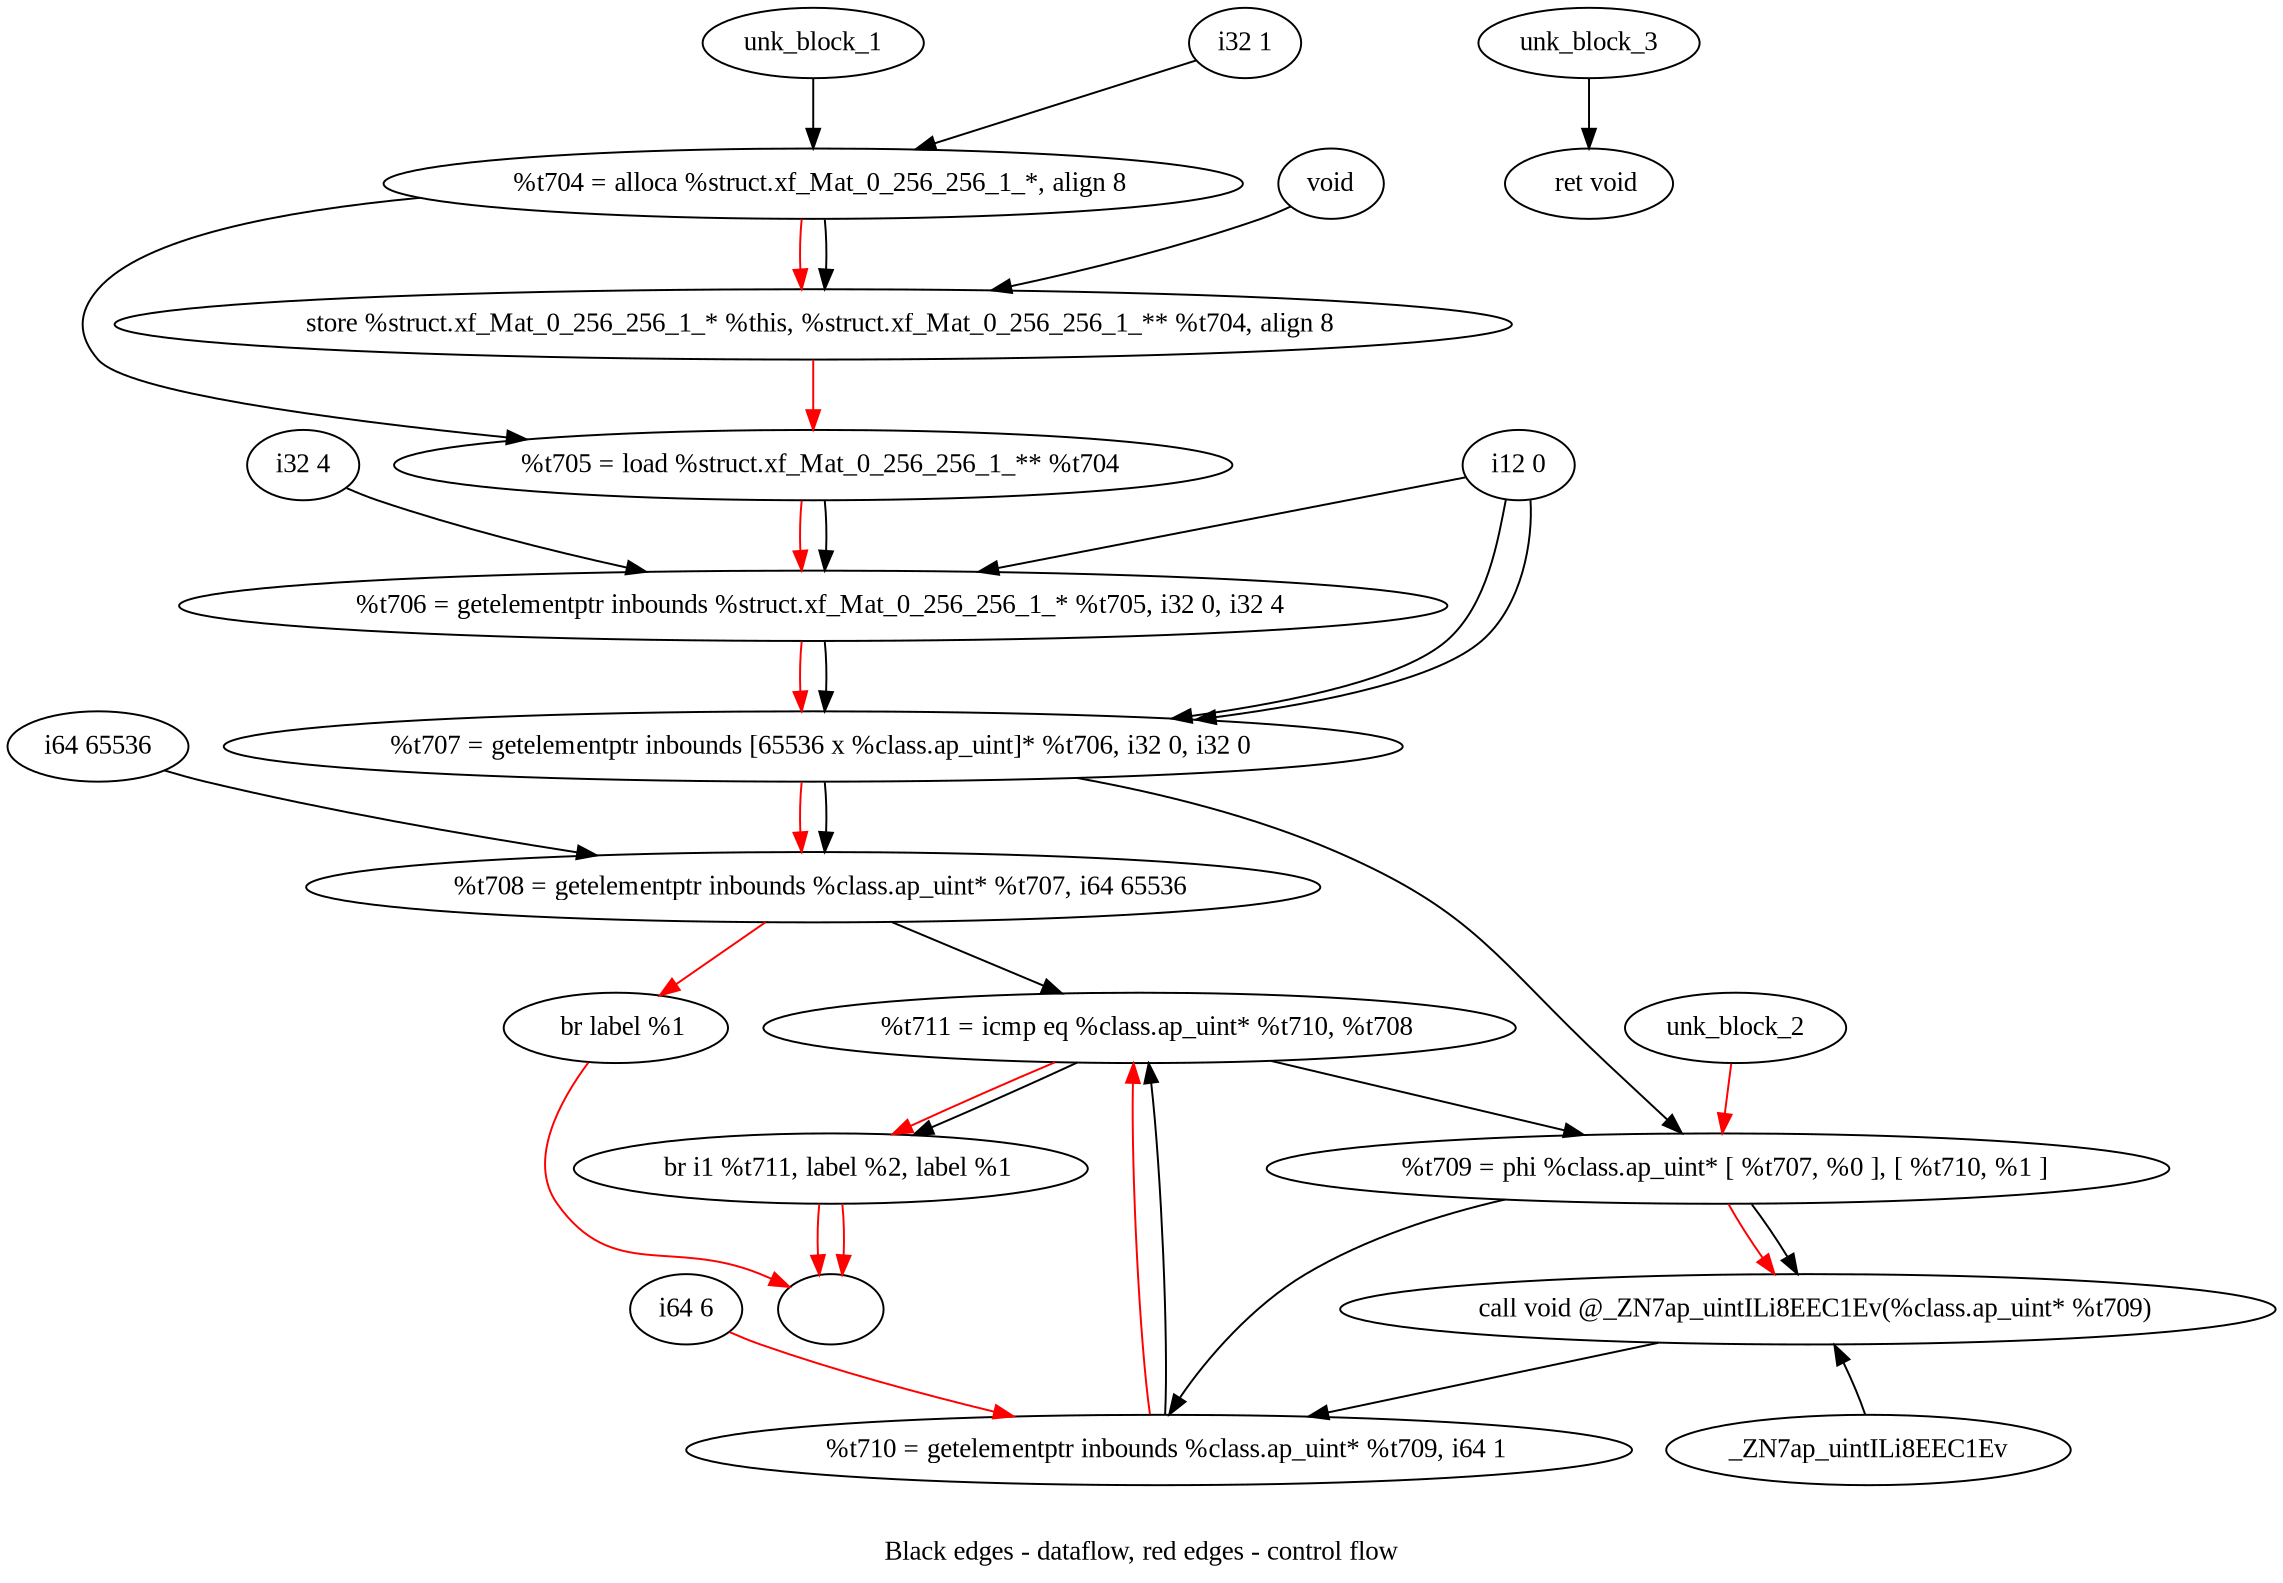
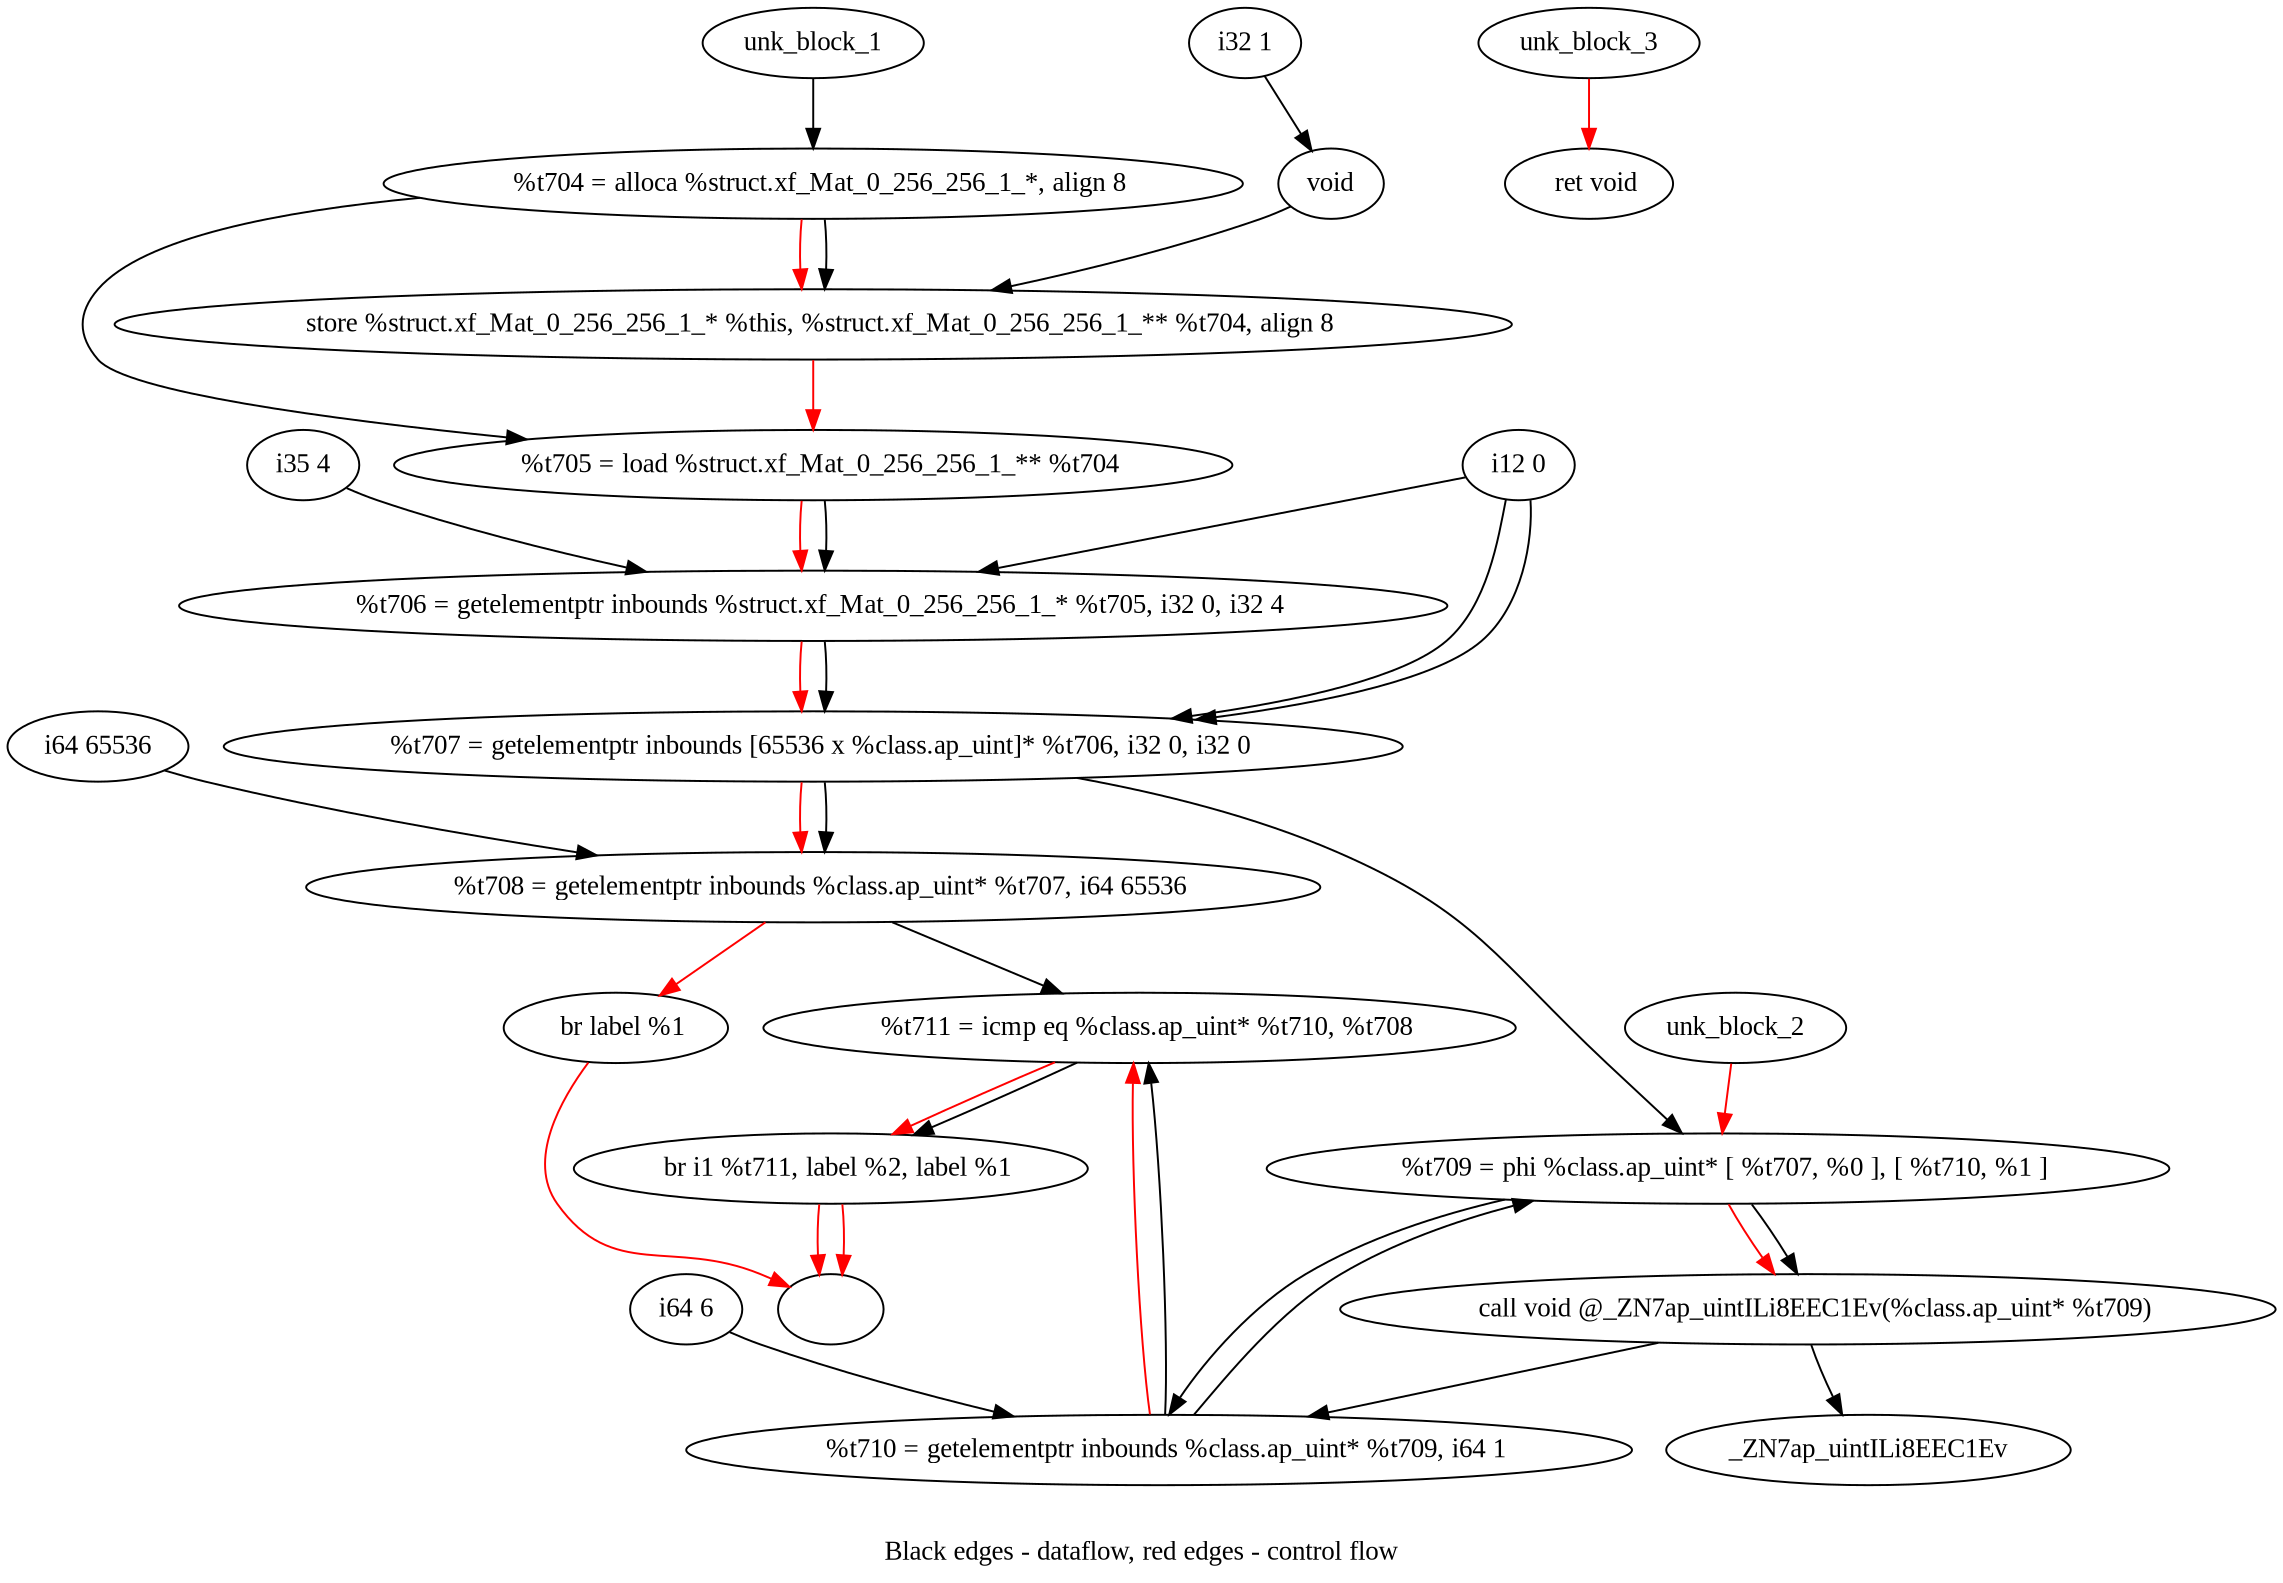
(1065, 102) -> (1283, 105)
(1589, 104) -> (1589, 104)
(303, 465) -> (303, 465)
(1418, 1096) -> (1333, 1279)
(861, 1376) -> (861, 1376)
(1855, 1388) -> (1821, 1371)
